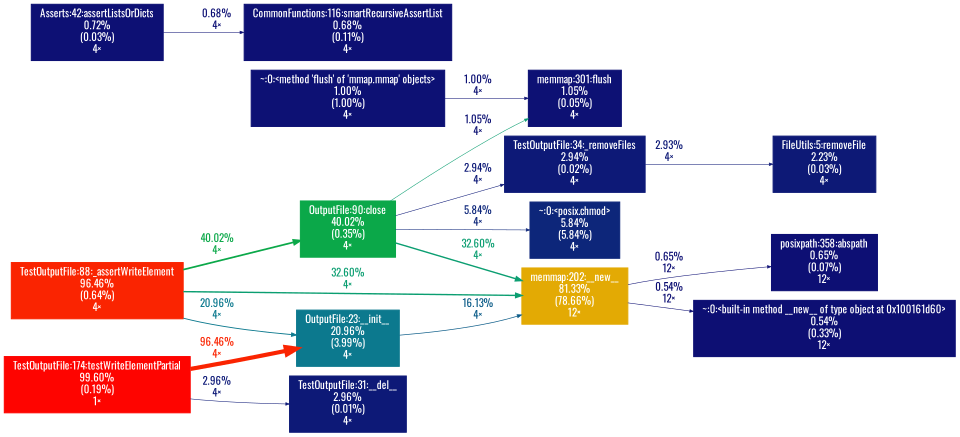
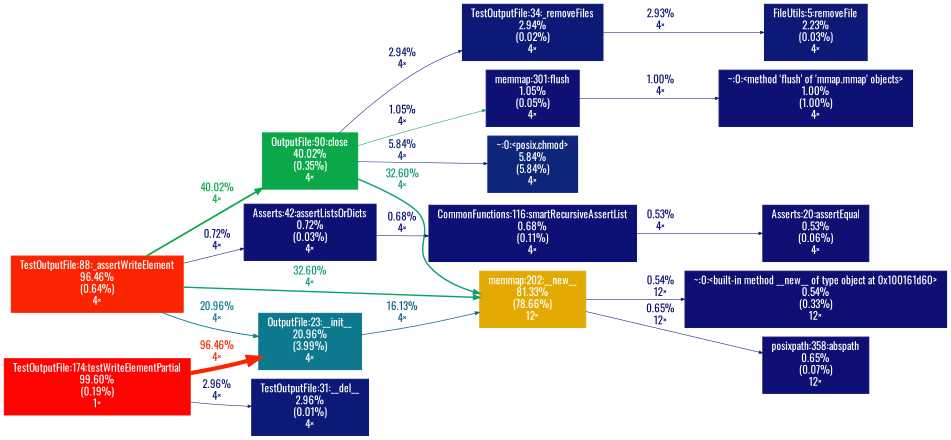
(484, 98) -> (647, 98)
none -> (816, 233)
none -> (212, 256)
